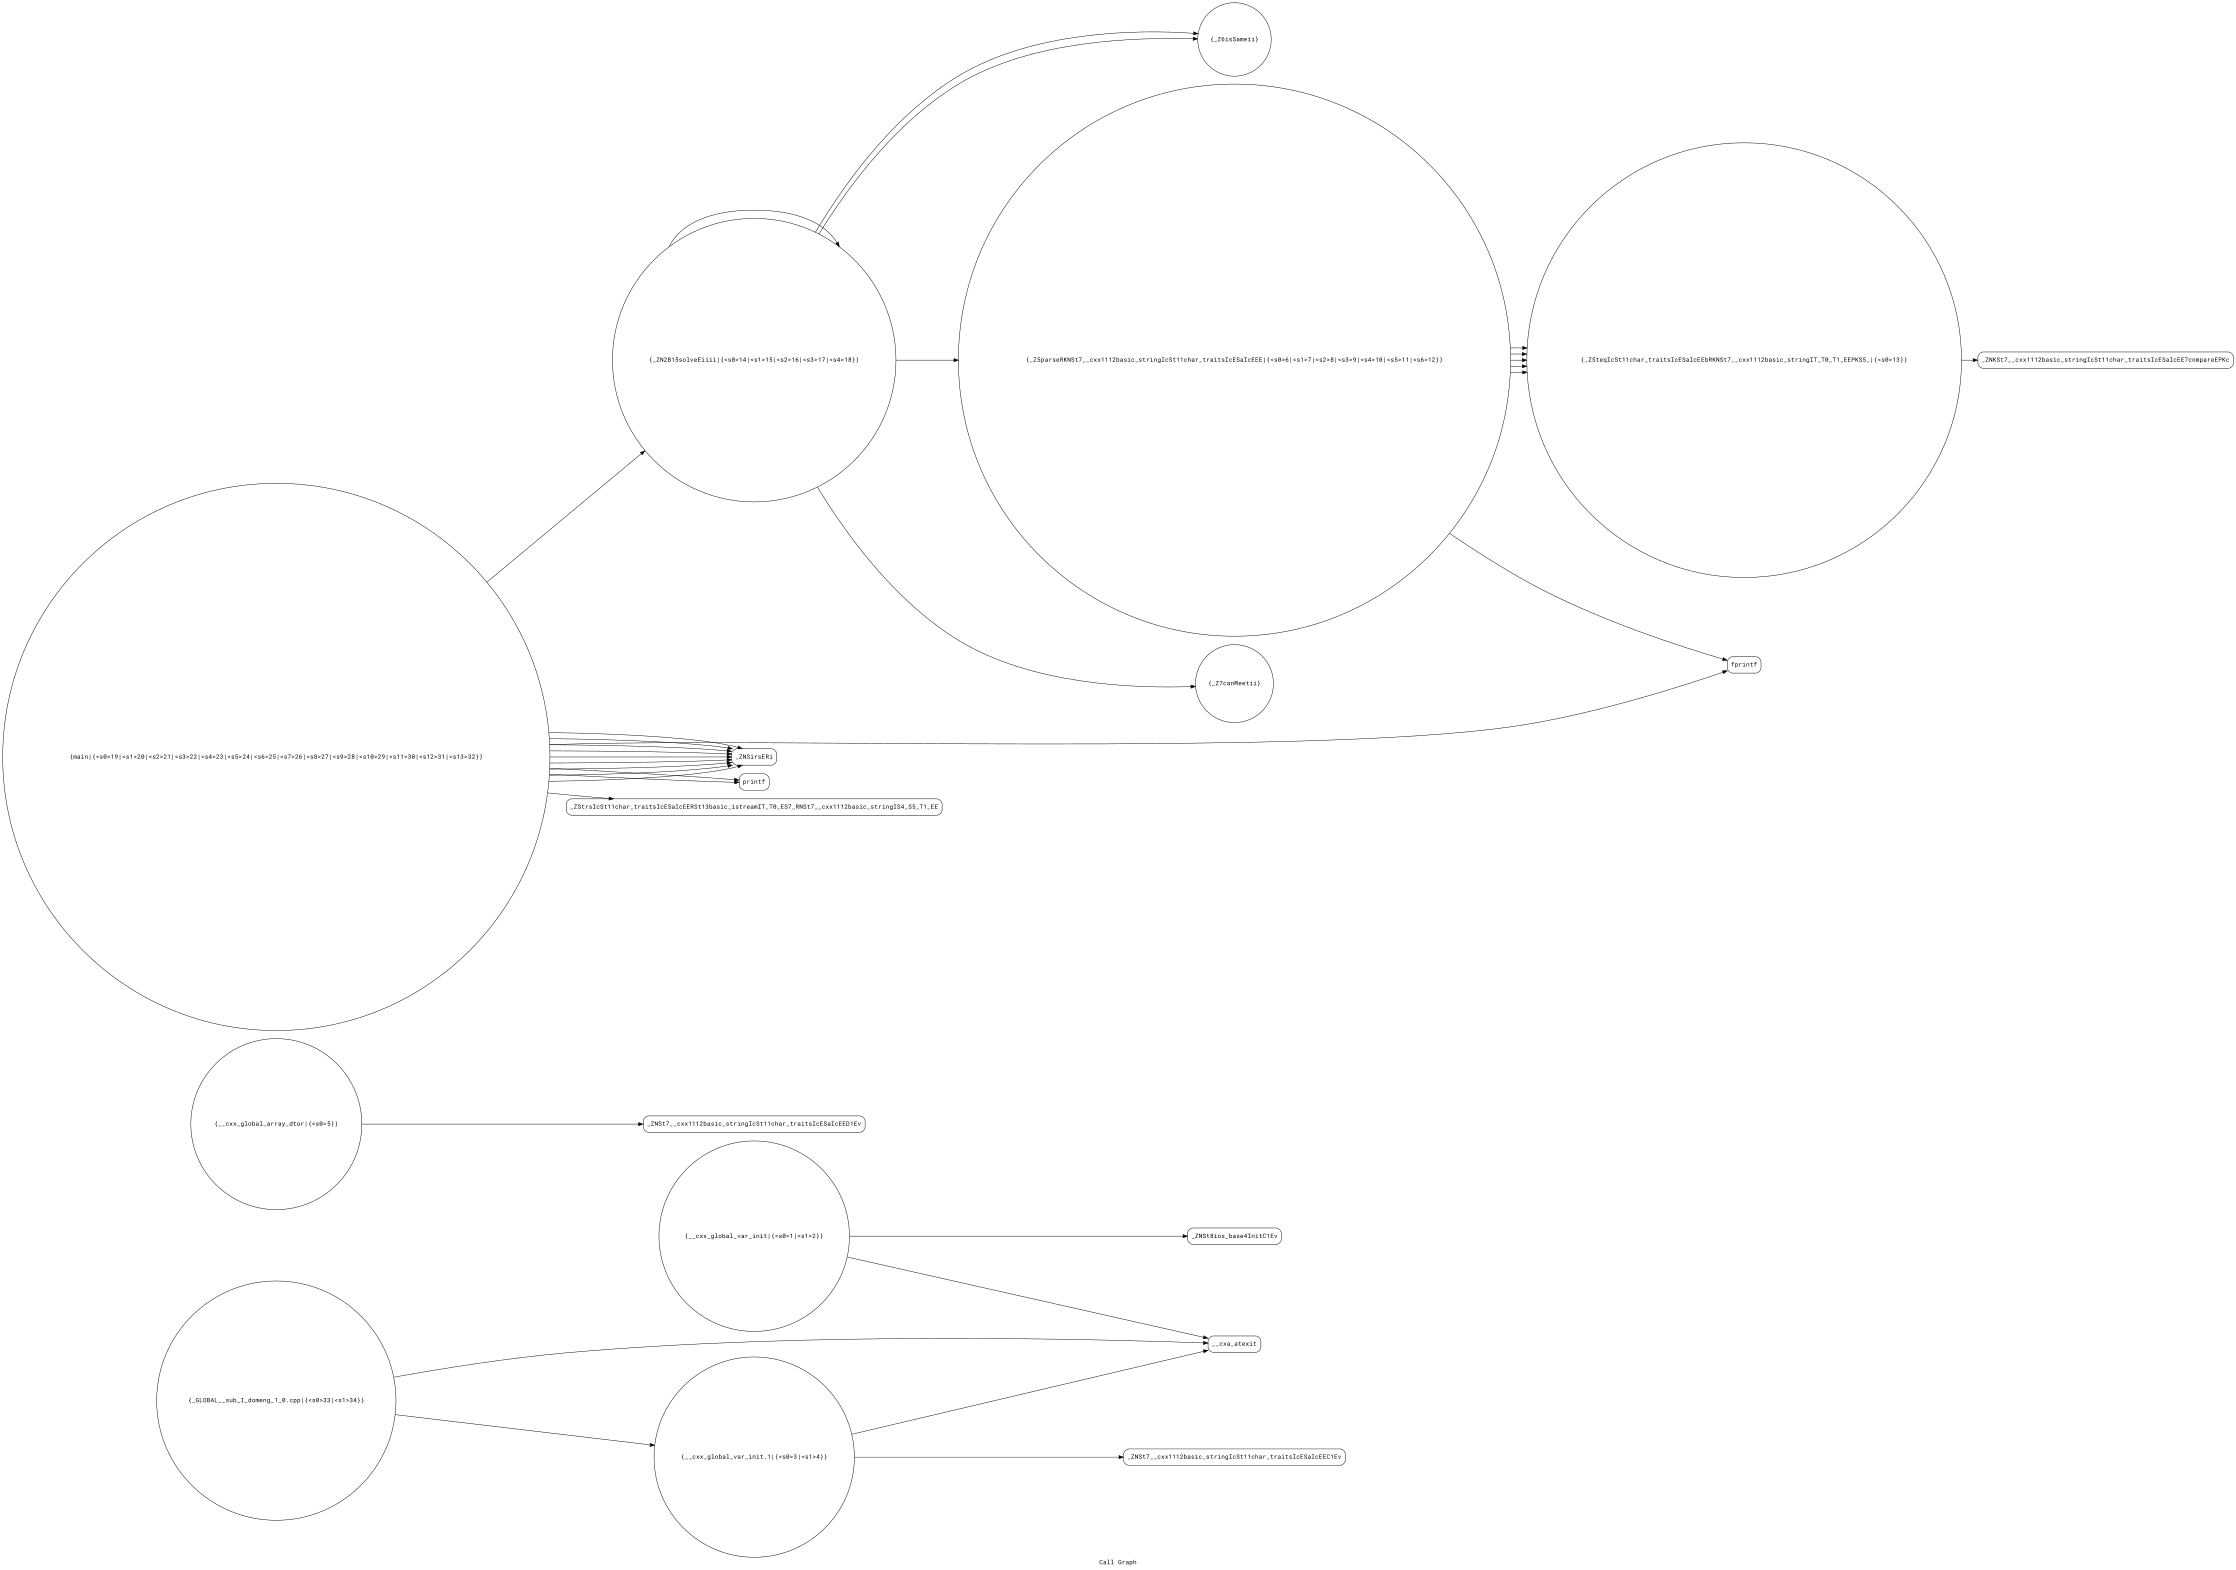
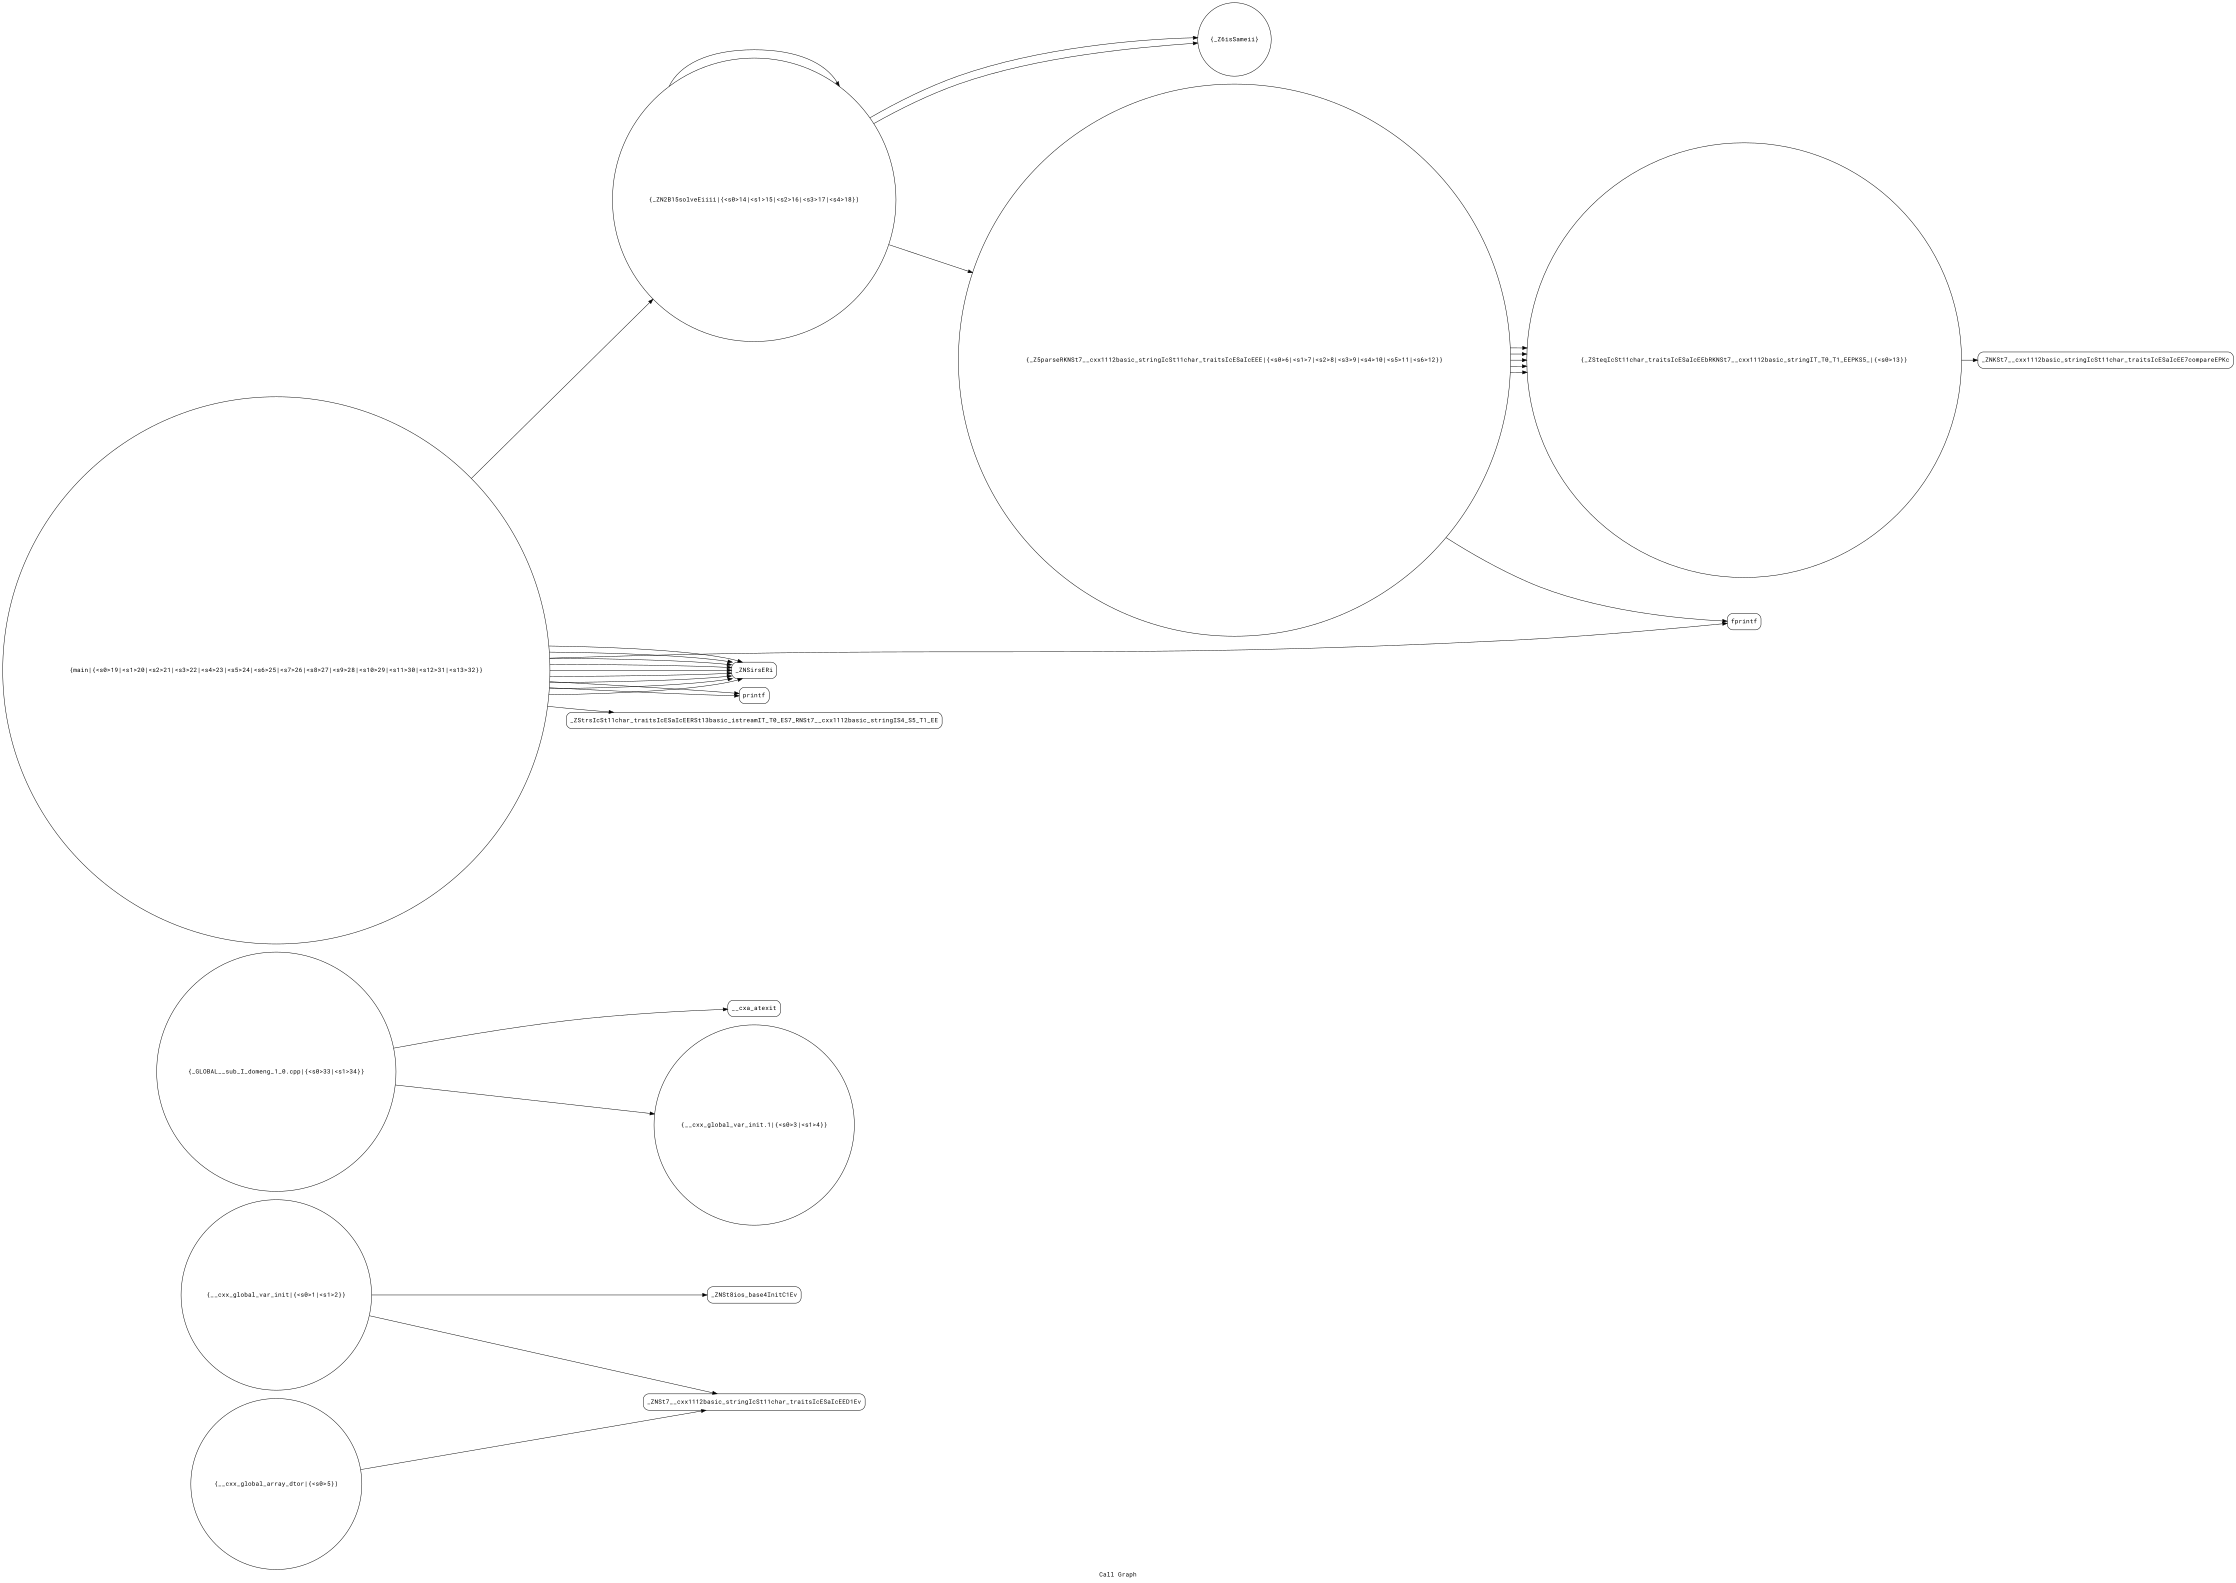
(1234, 684) -> none
(1025, 1297) -> (541, 1354)
(1028, 1393) -> none
(1234, 1457) -> none
